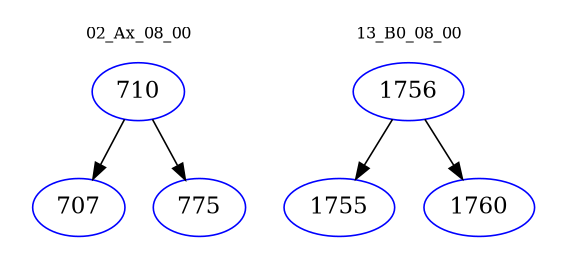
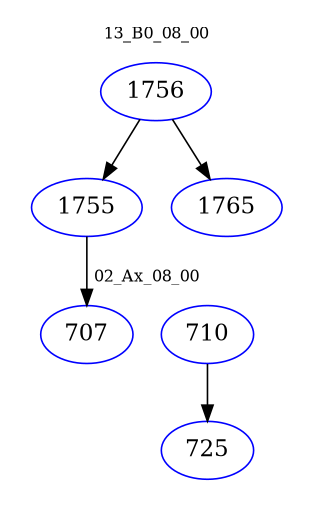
(113, 142) -> (87, 272)
(199, 207) -> (207, 450)
(479, 207) -> (227, 207)
